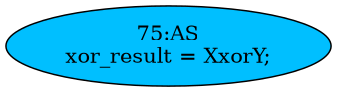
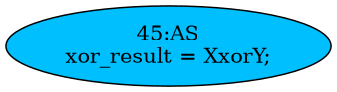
(169, 46) -> (169, 46)
